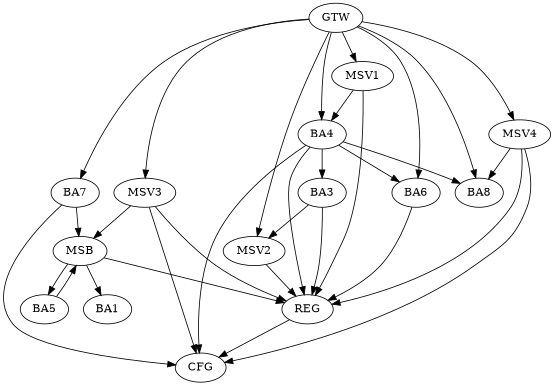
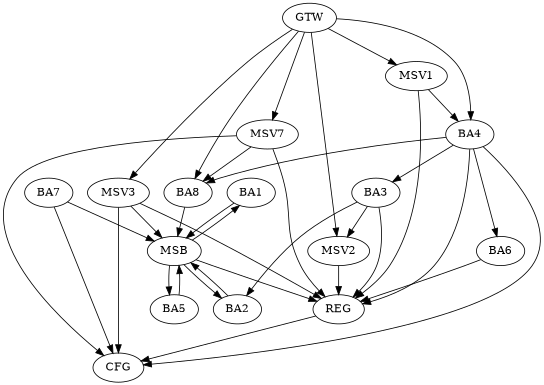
(171, 58) -> none
(412, 87) -> none
(520, 134) -> (267, 134)
none -> (182, 218)
none -> (213, 218)
none -> (237, 309)
